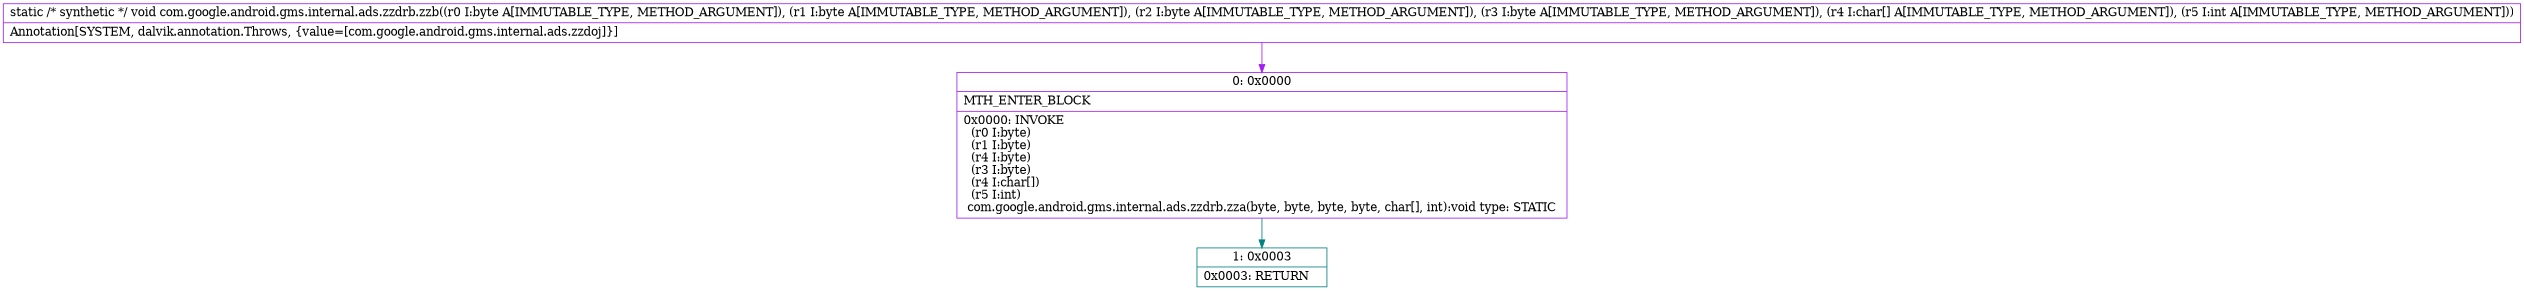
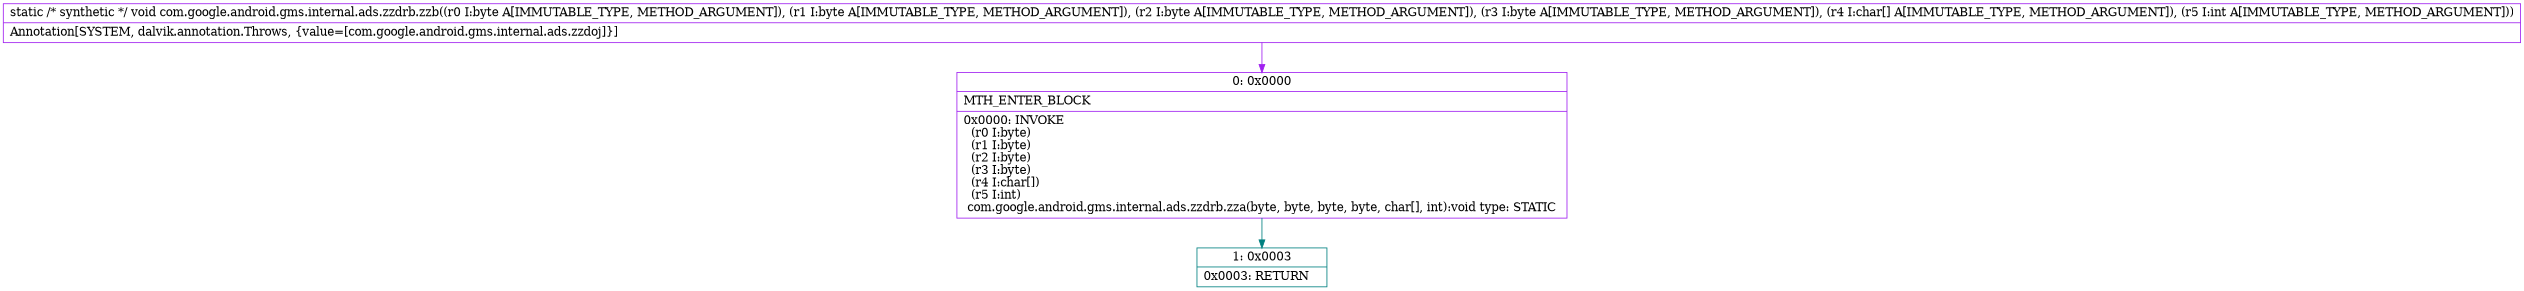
(997, 158) -> (997, 158)
